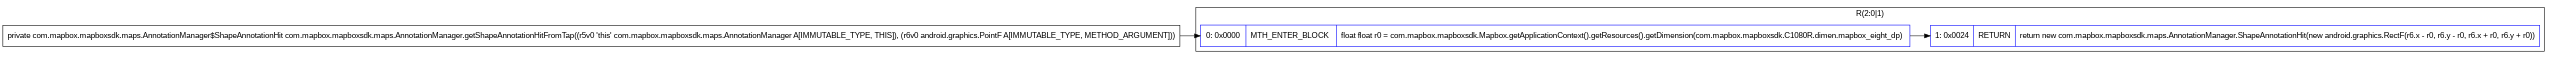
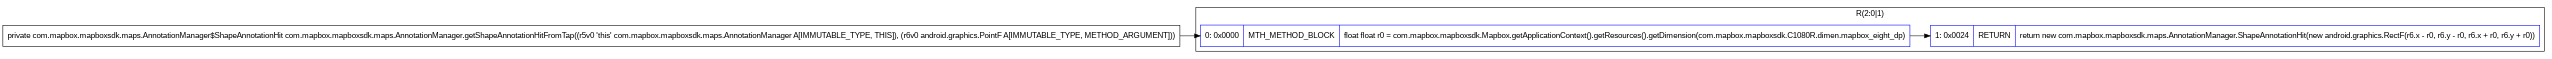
(1290, 36) -> (1292, 36)
